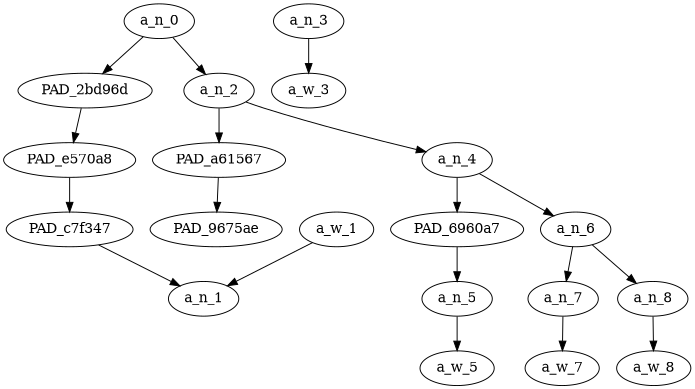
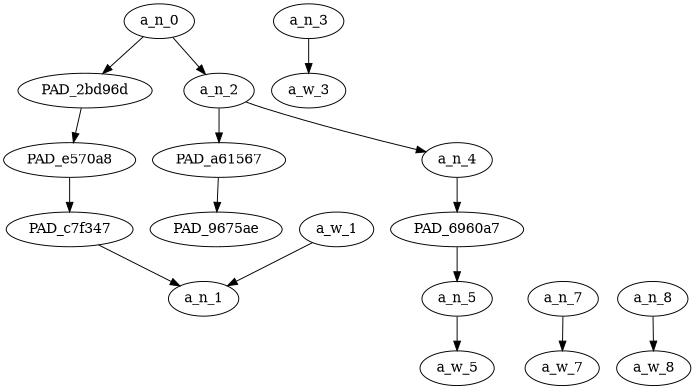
(576, 229) -> none
